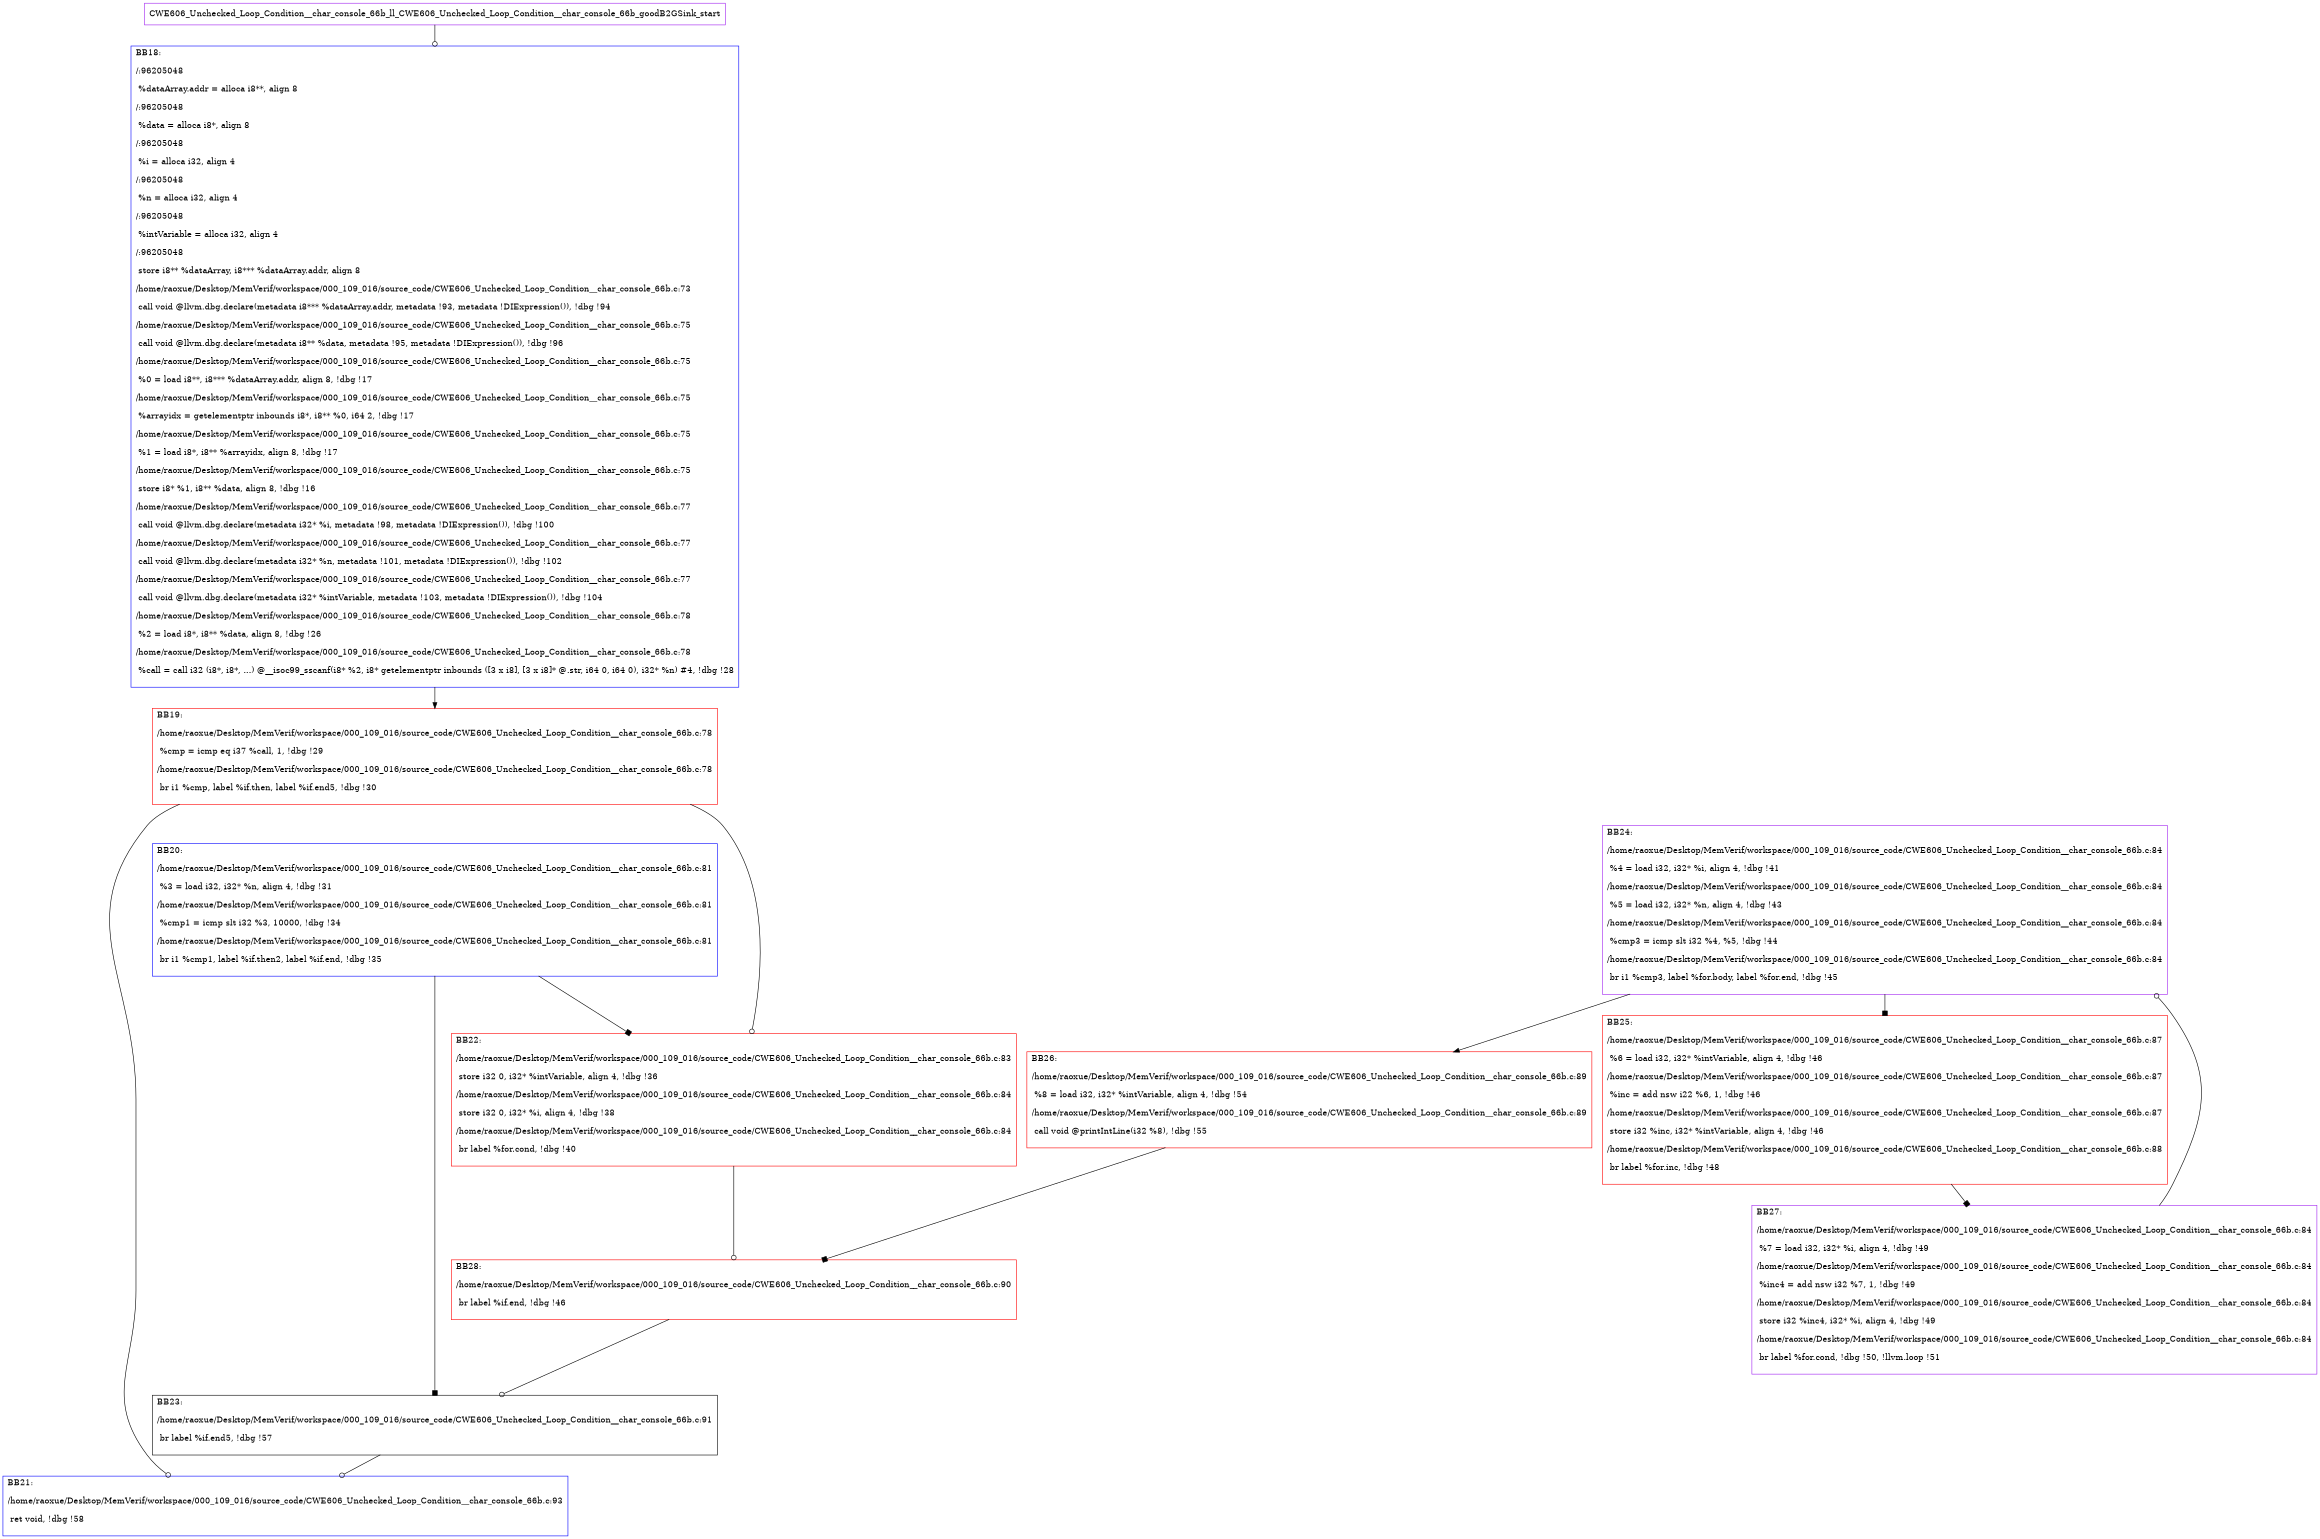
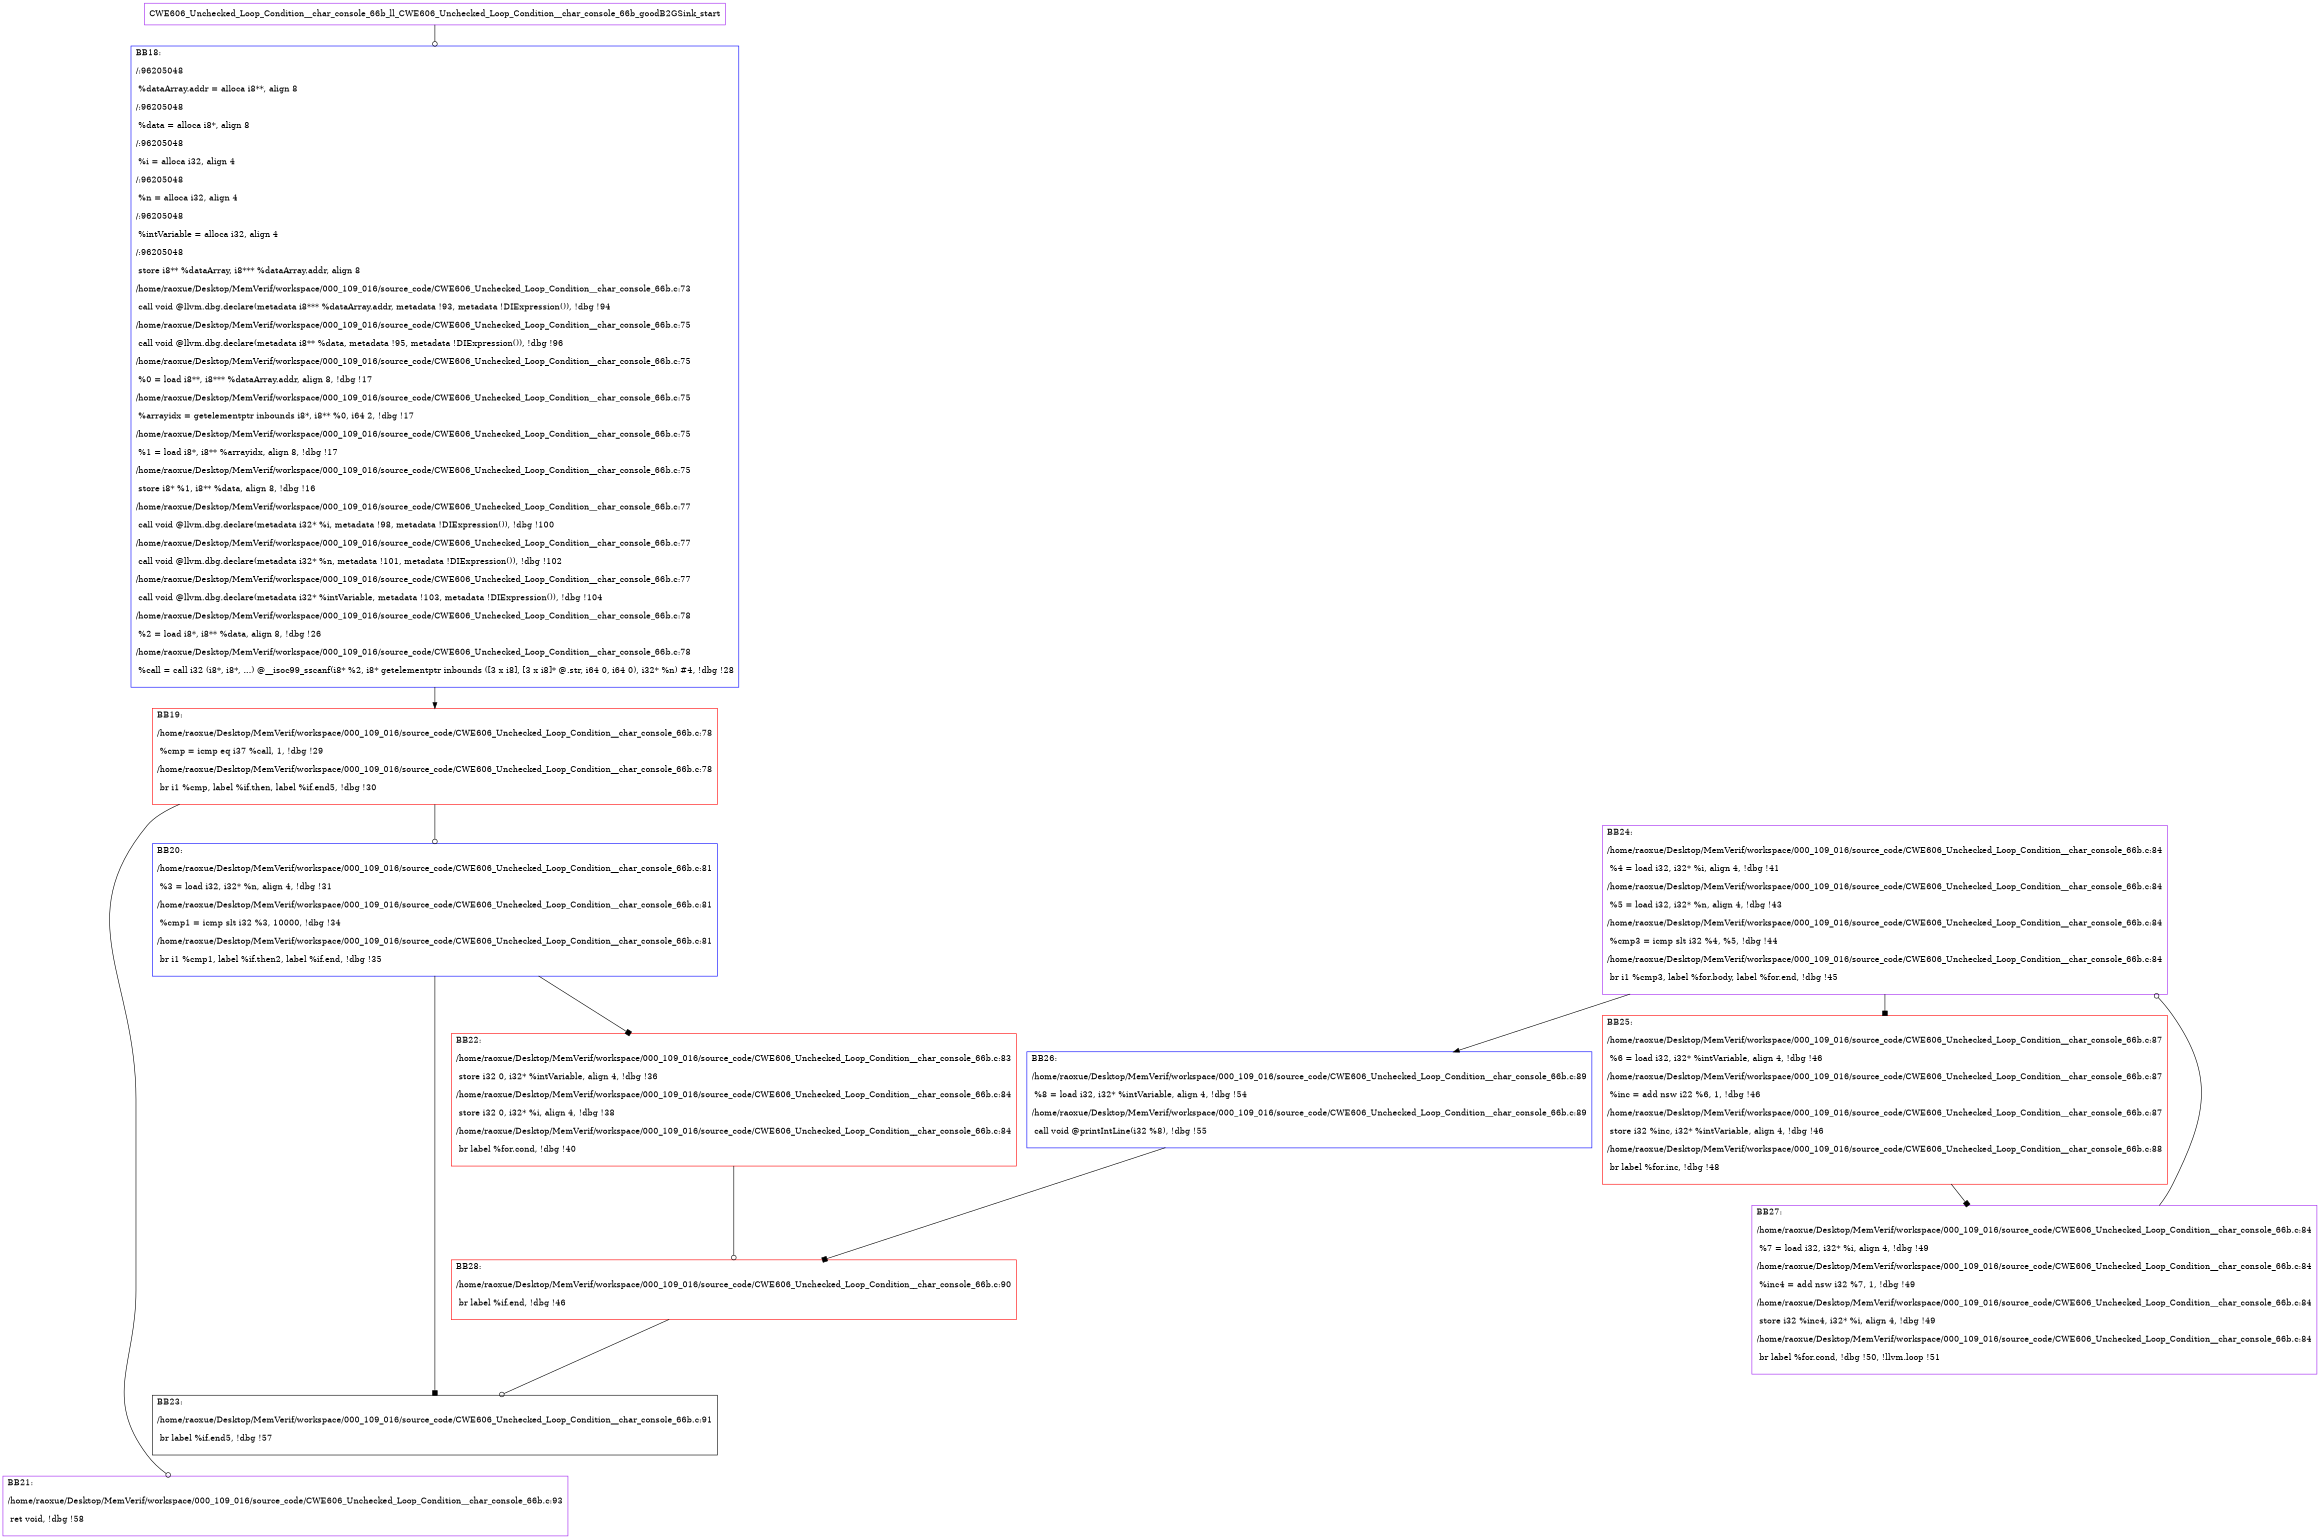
(756, 904) -> (435, 822)
(1309, 1100) -> (1309, 1100)
(362, 1464) -> none
(285, 1506) -> (285, 1506)
